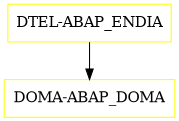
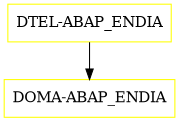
(90, 98) -> (90, 98)
